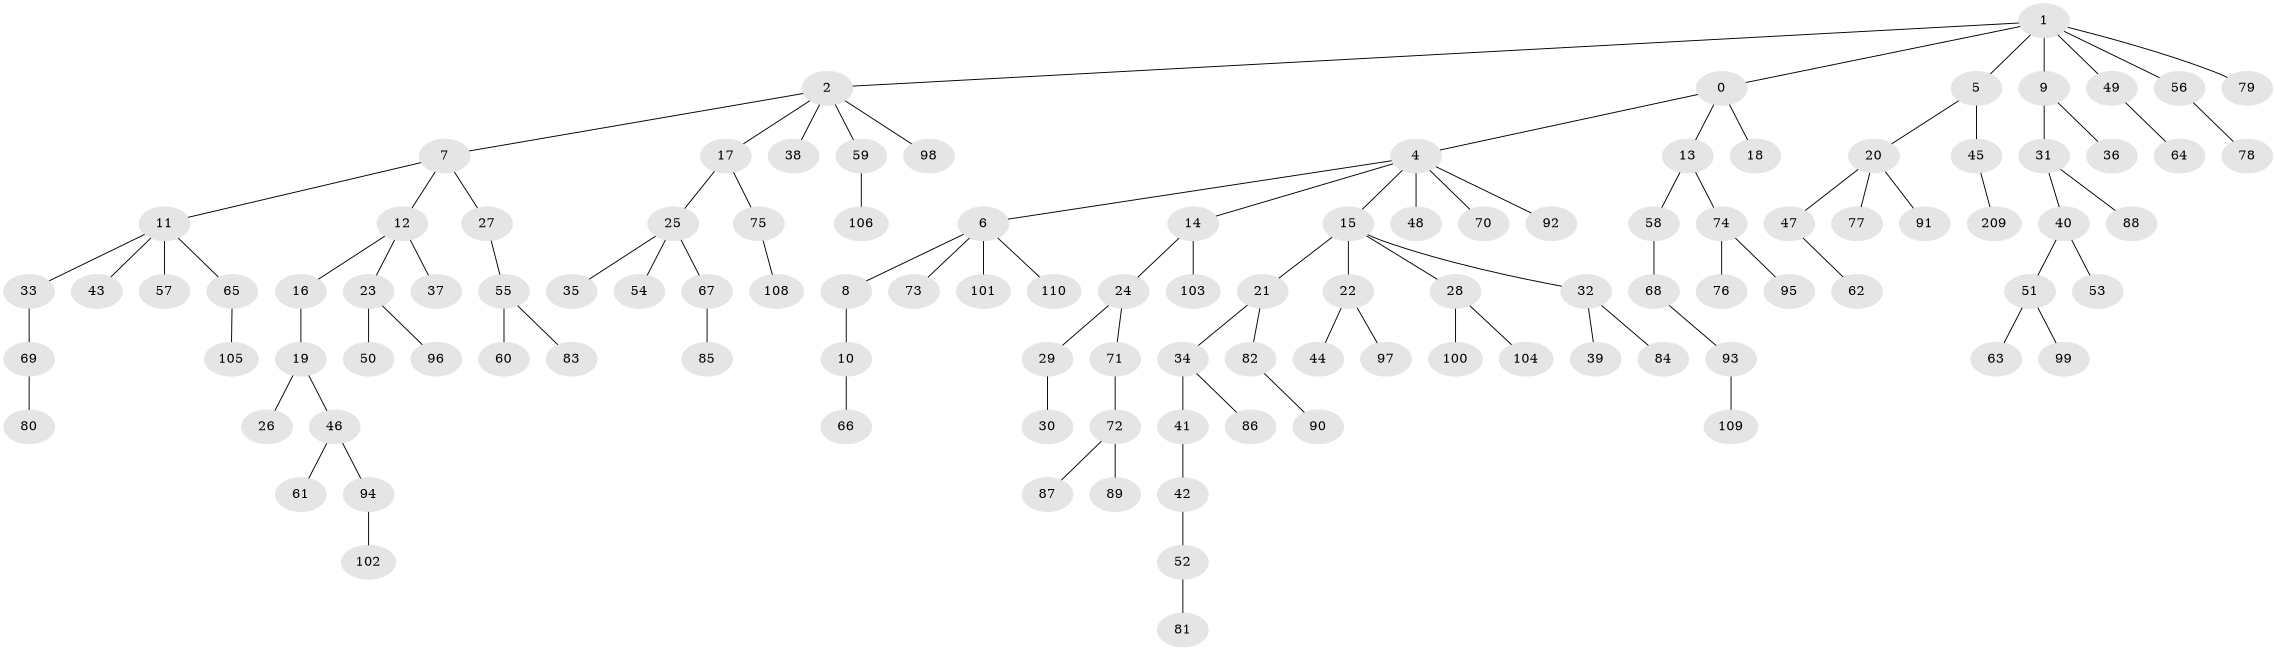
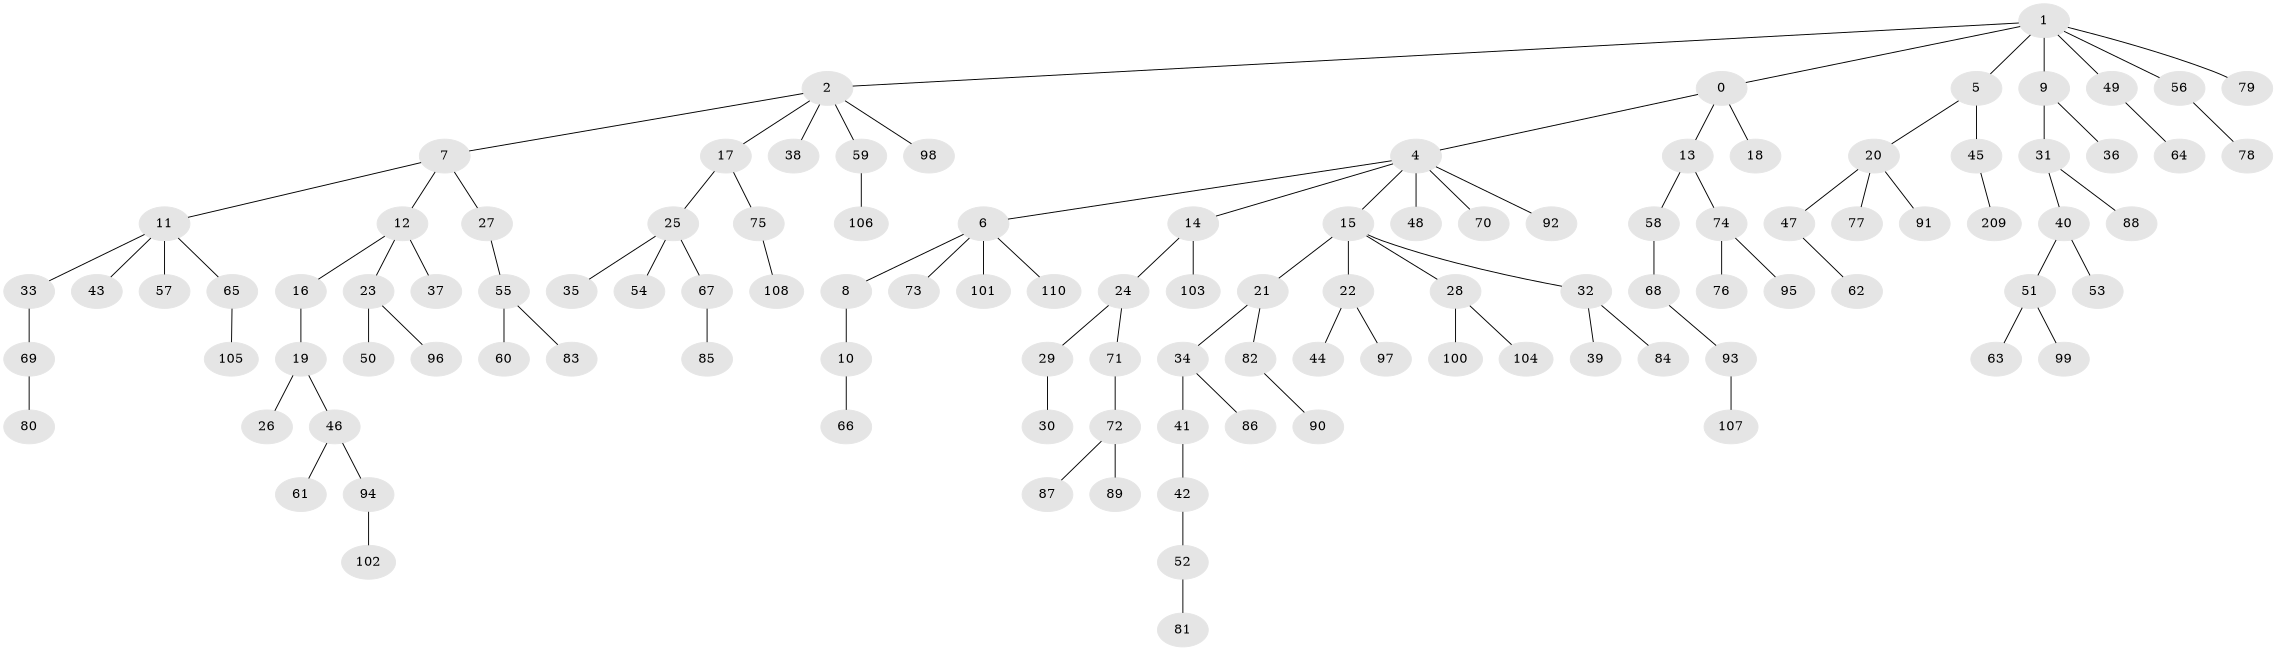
(1731, 427) -> (1731, 427)
